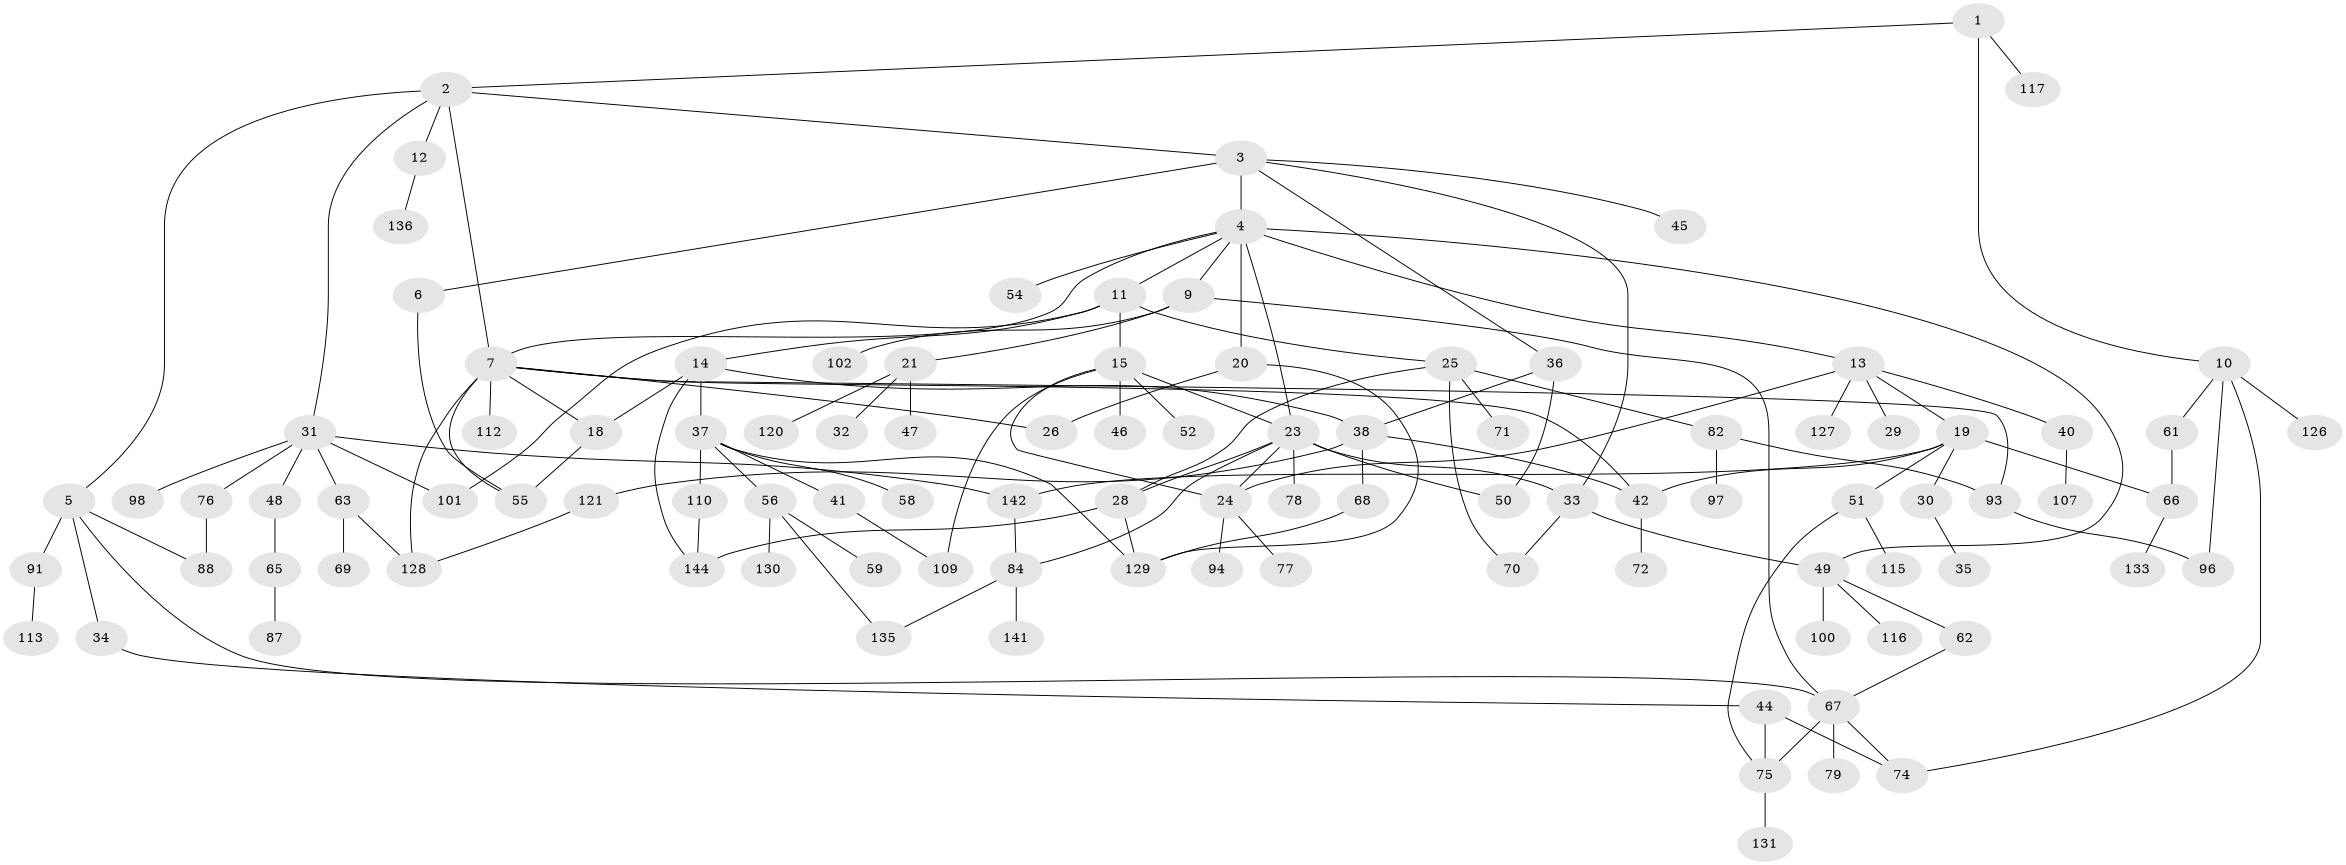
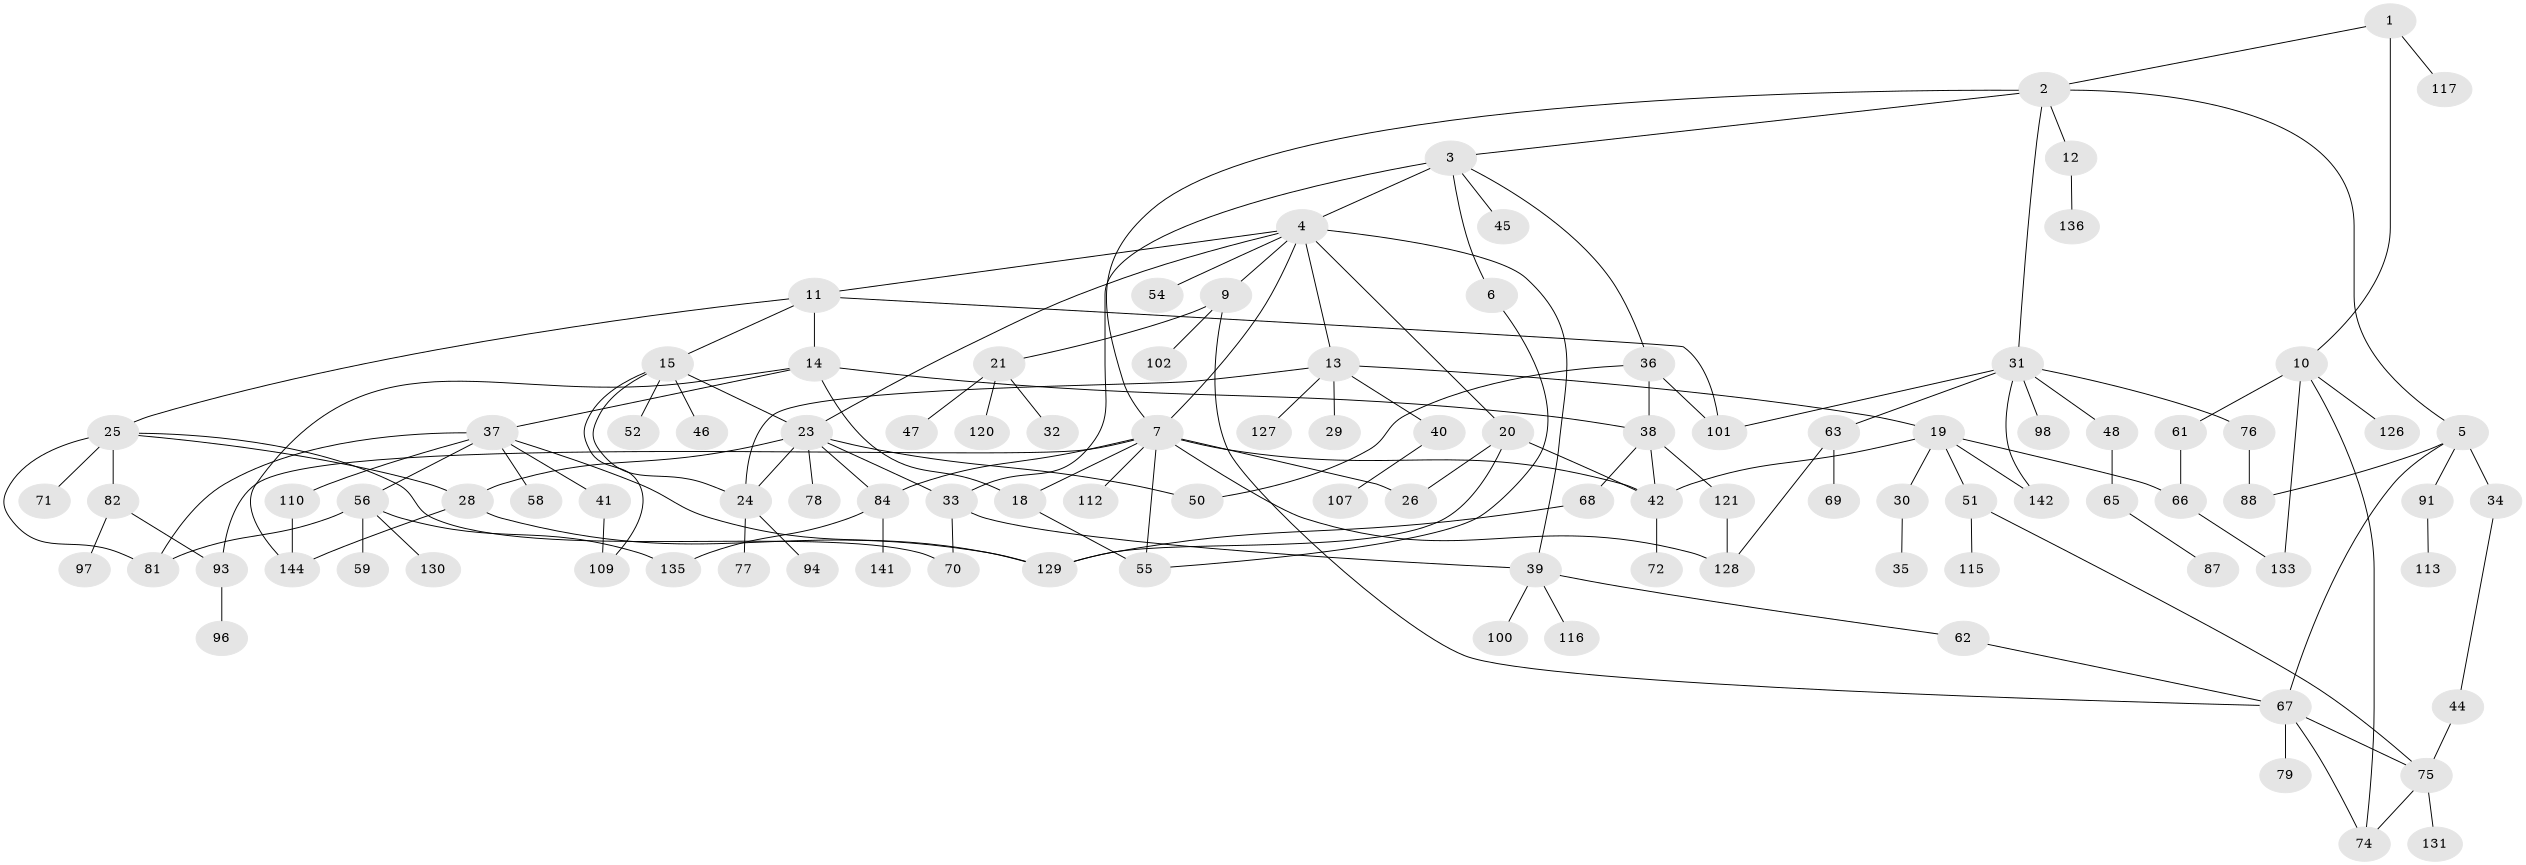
none -> (1684, 398)
none -> (1583, 466)
(2216, 467) -> (2293, 467)
(1015, 536) -> (1017, 462)
none -> (153, 570)
(1823, 570) -> (1536, 570)
(1826, 738) -> (2396, 810)
